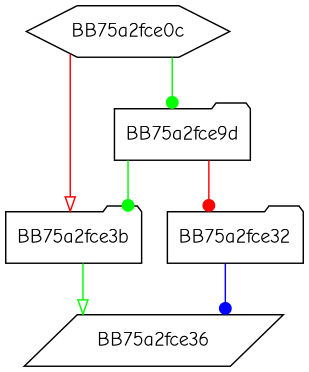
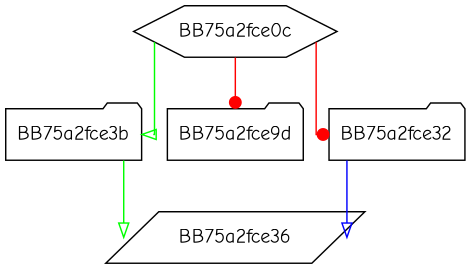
(172, 77) -> (235, 77)
(70, 125) -> (154, 89)
(128, 180) -> none
(209, 180) -> (316, 89)
(225, 283) -> (347, 192)
